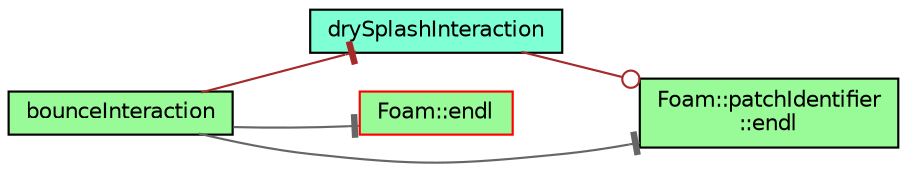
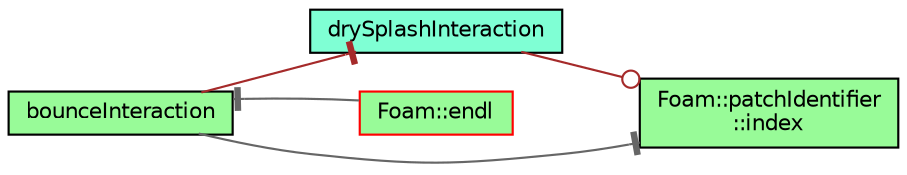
(769, 113) -> (769, 113)
(291, 128) -> (302, 99)
